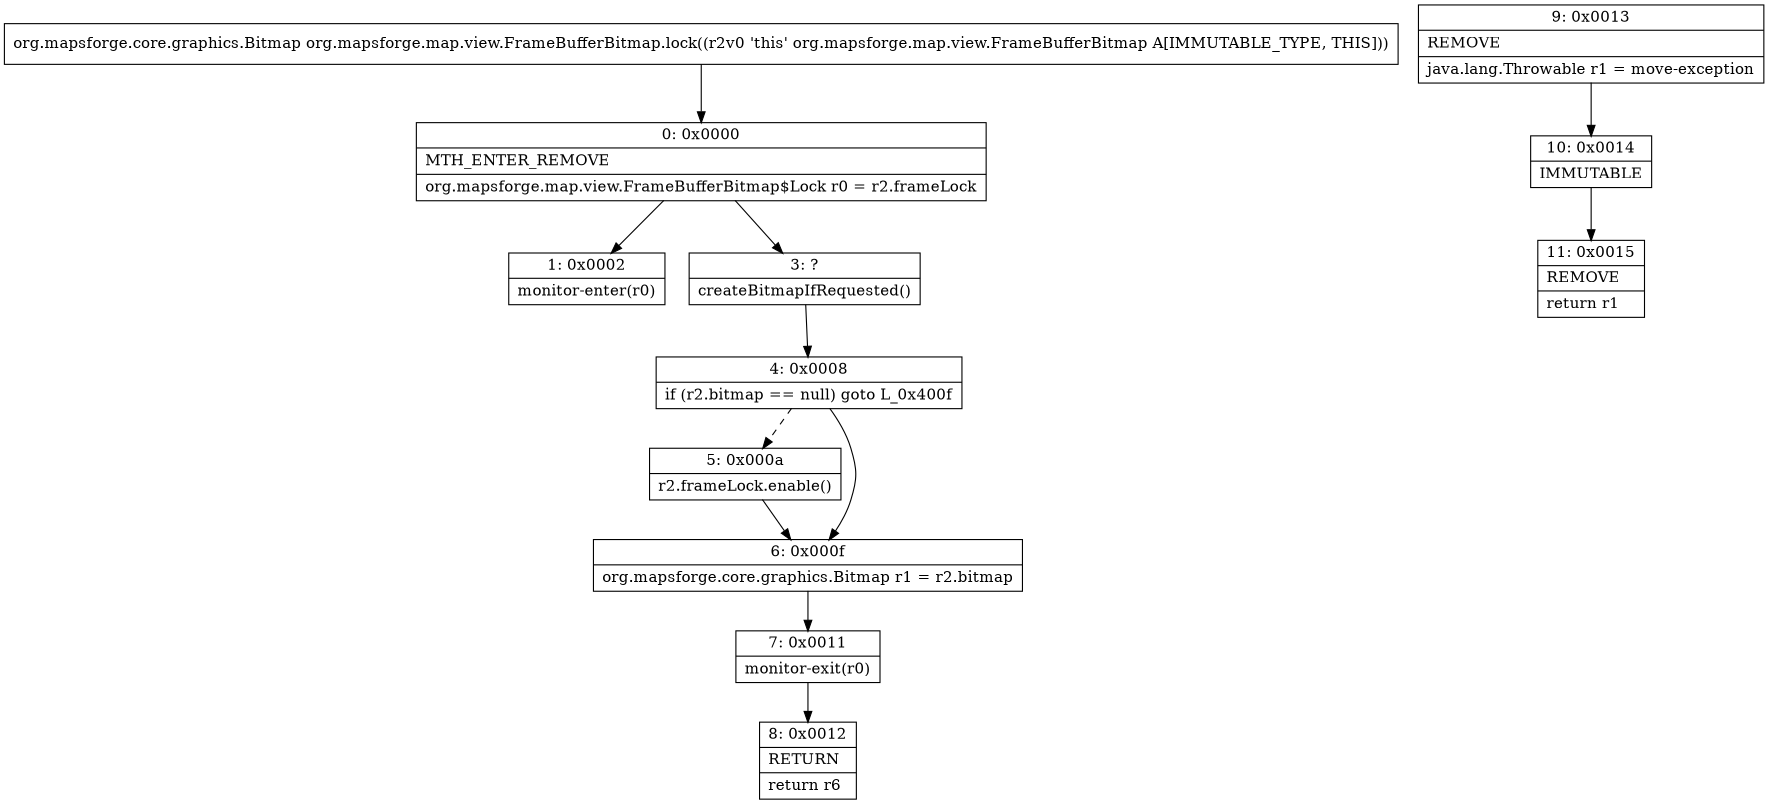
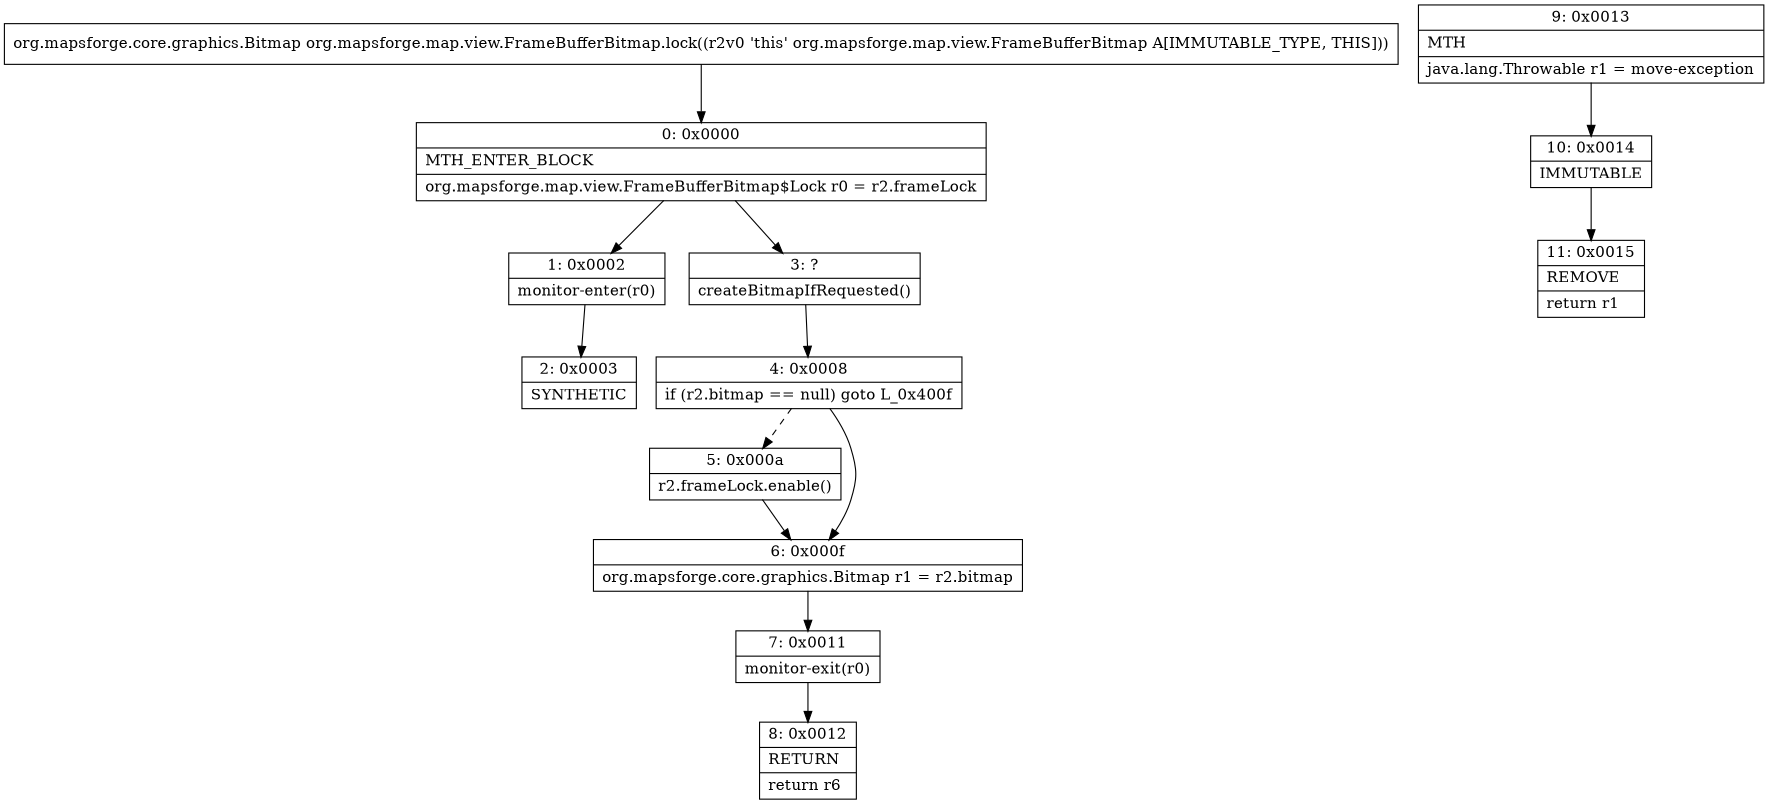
(1464, 43) -> (1447, 43)
(518, 161) -> (510, 161)
none -> (579, 383)
